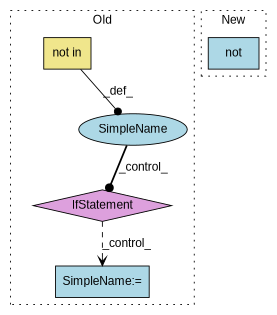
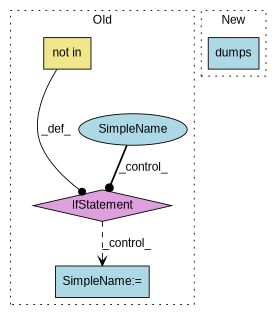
(234, 53) -> (234, 53)
(98, 89) -> (38, 135)
